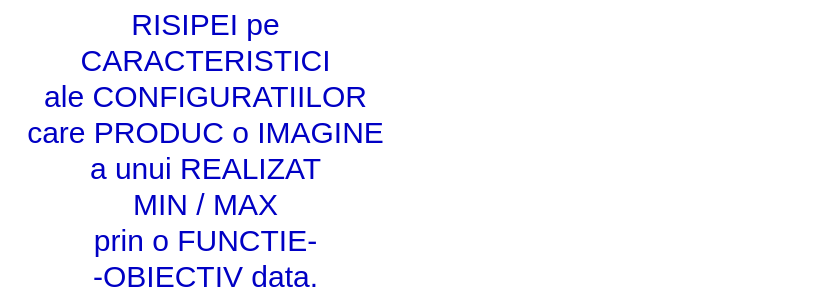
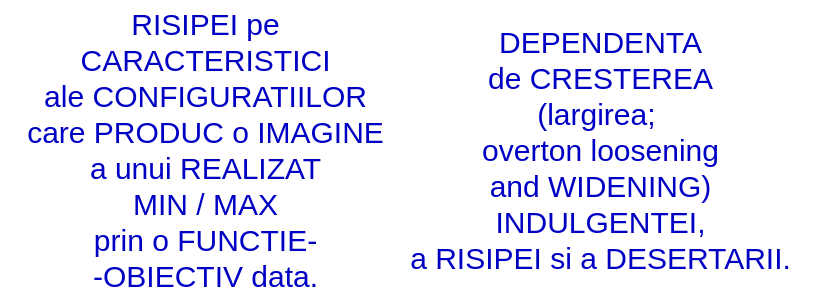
none -> (601, 151)
